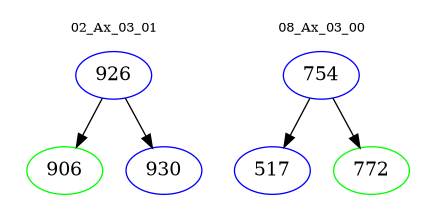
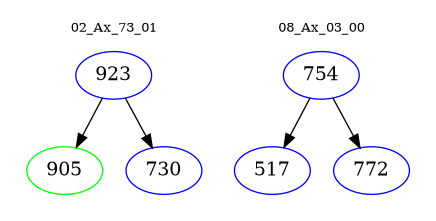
(114, 28) -> (114, 28)
(114, 75) -> (114, 75)
(65, 171) -> (65, 171)
(164, 171) -> (164, 171)
(372, 171) -> (372, 171)
